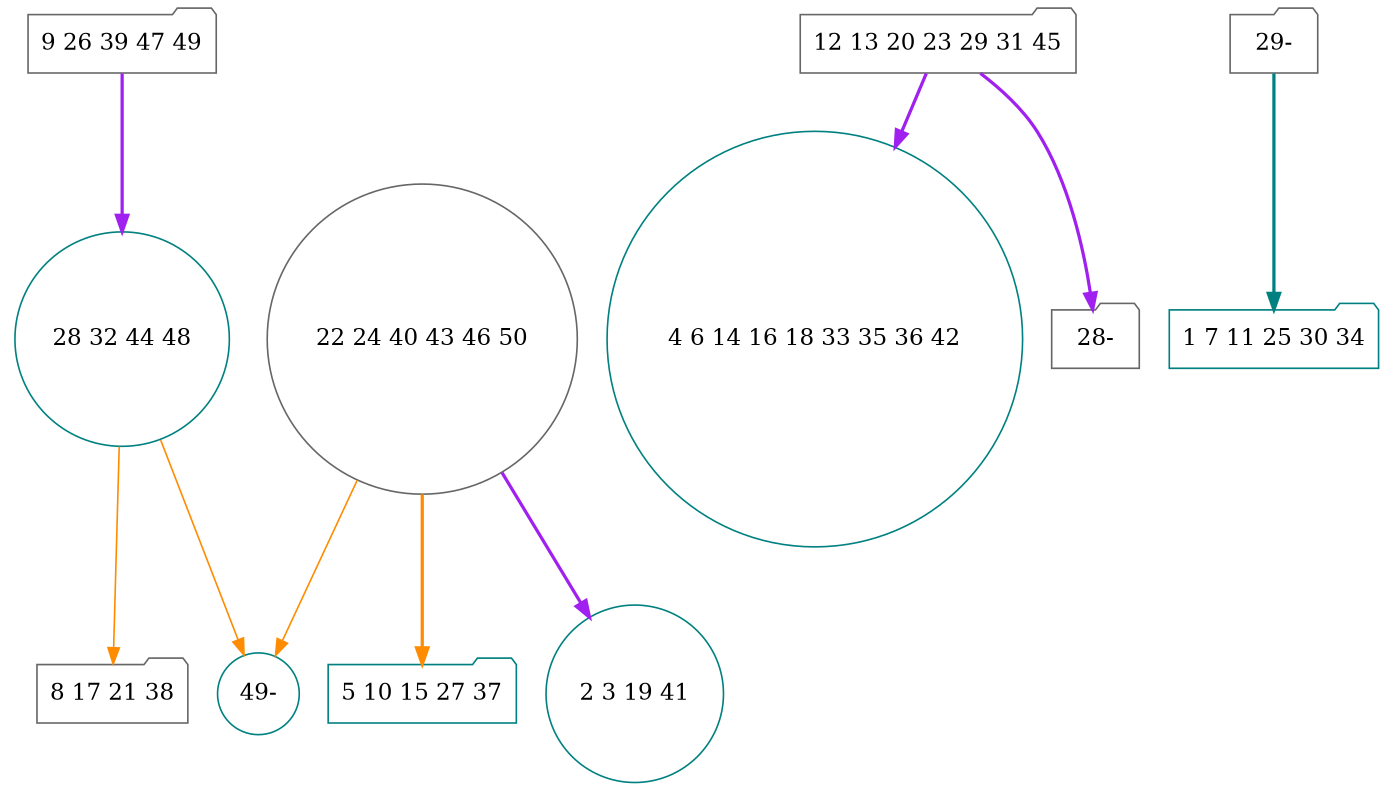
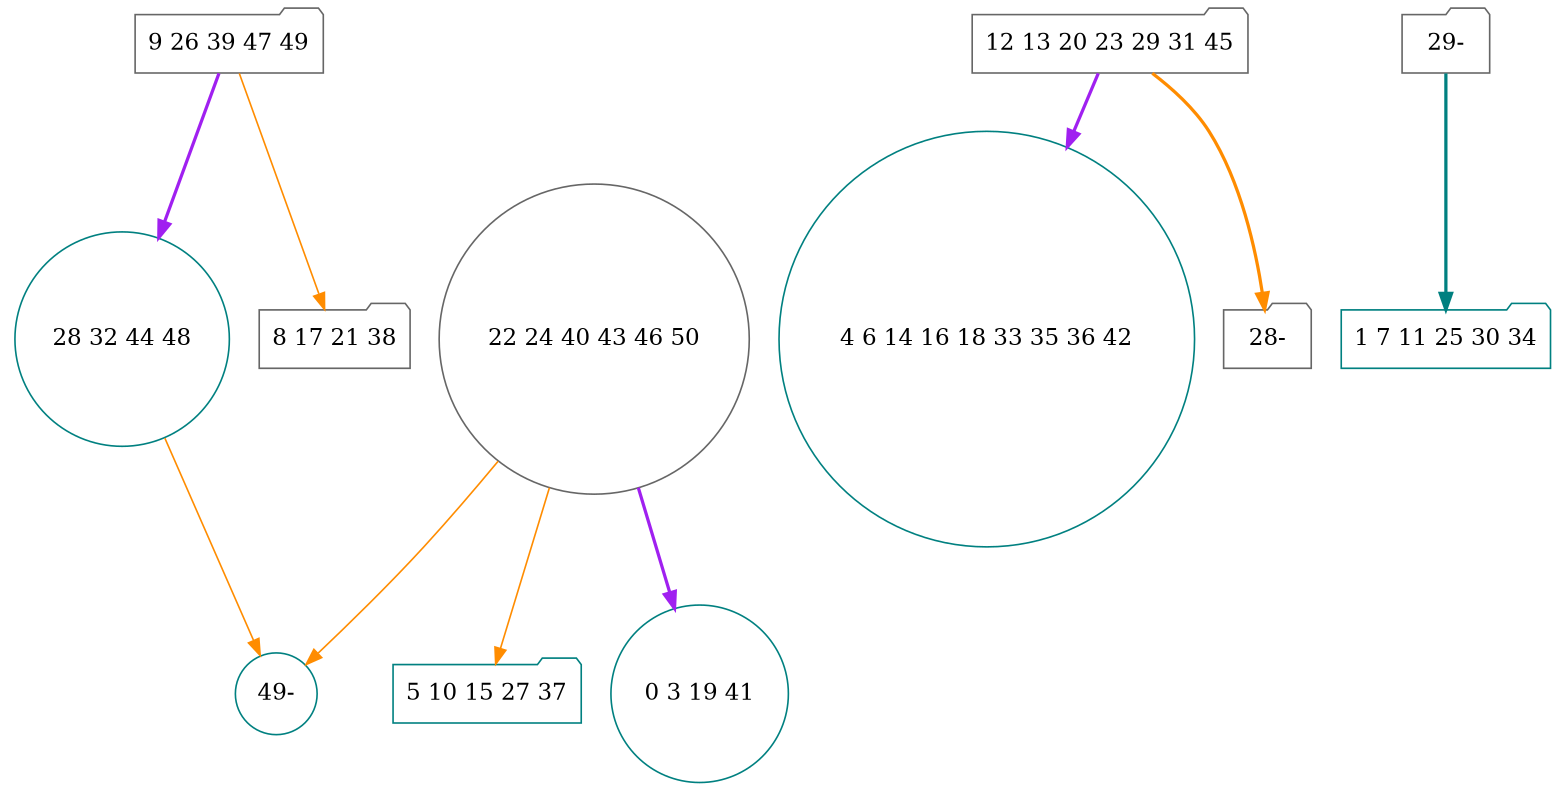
(1058, 171) -> (1230, 171)
(116, 547) -> (279, 184)
(422, 571) -> (525, 568)
(635, 694) -> (700, 694)
